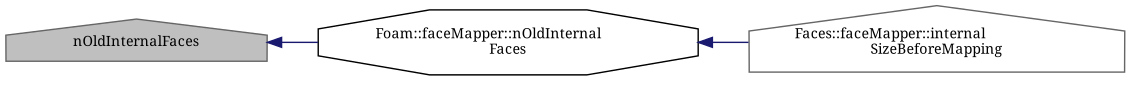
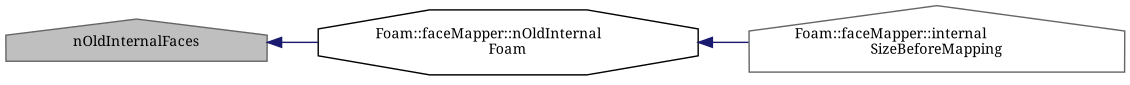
(508, 42) -> (508, 42)
(937, 42) -> (937, 42)
